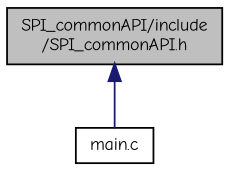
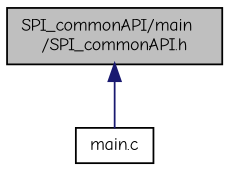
(115, 36) -> (115, 36)
